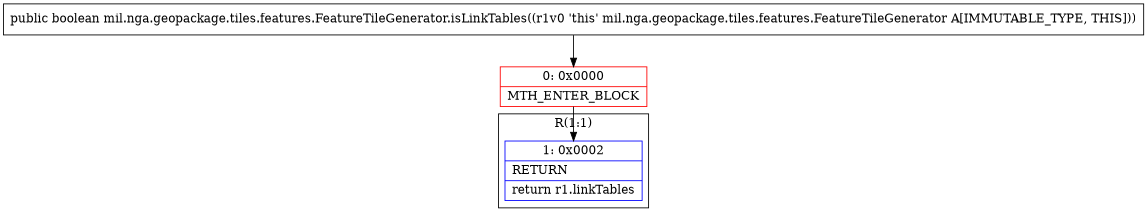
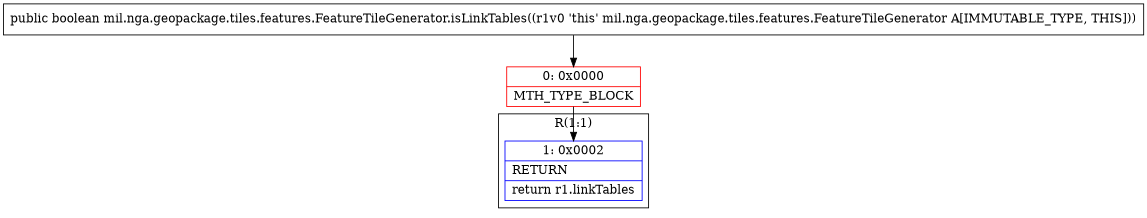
(574, 96) -> (574, 96)
